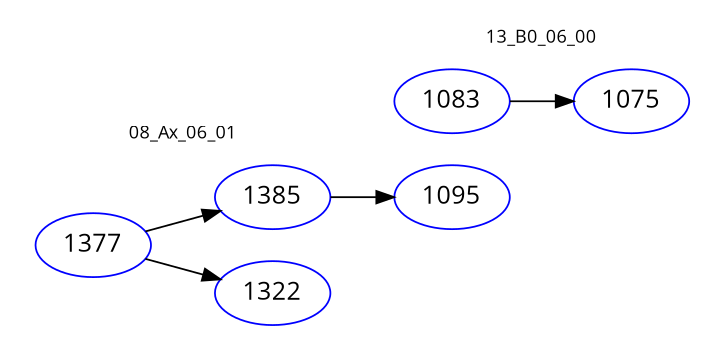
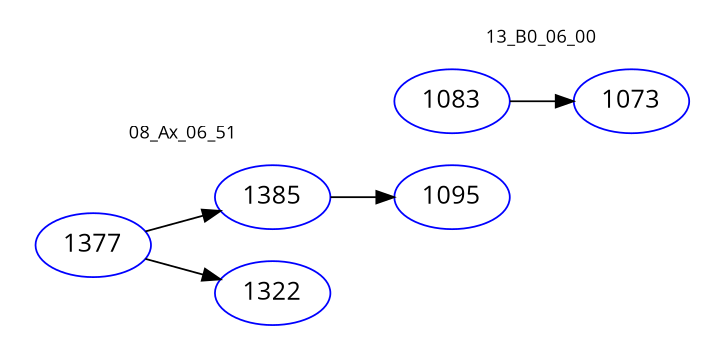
(631, 101) -> (631, 101)
(183, 134) -> (183, 134)
